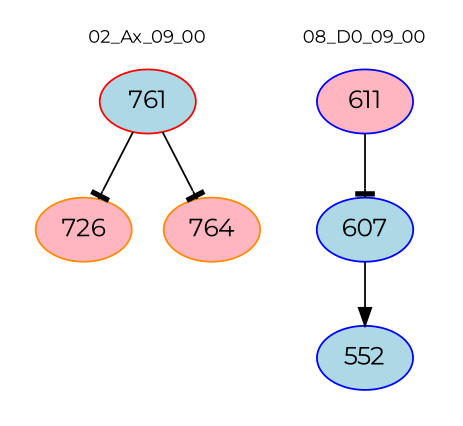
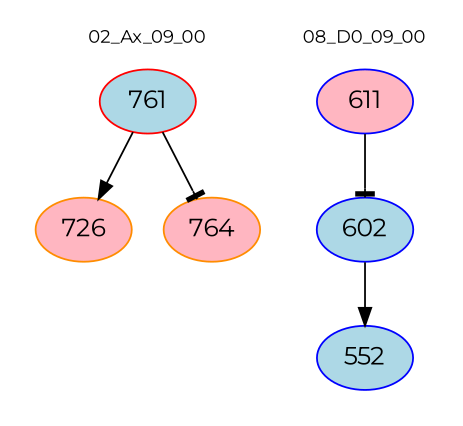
(118, 162) -> (120, 158)
(365, 230) -> (365, 230)
